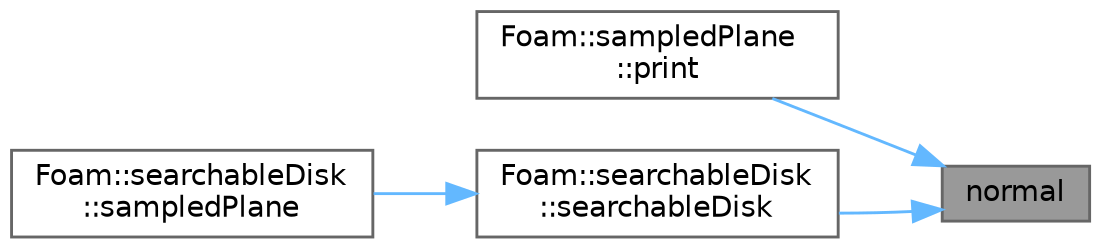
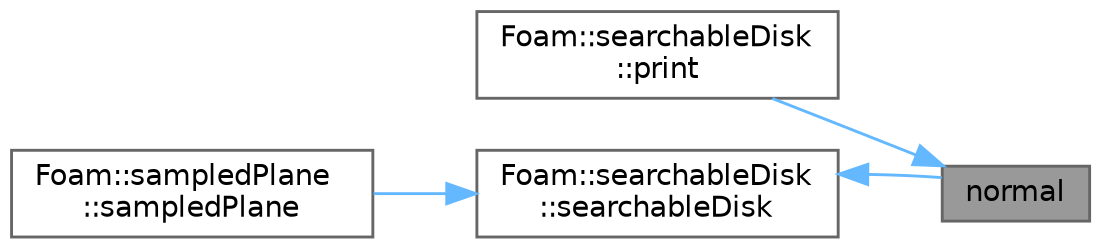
(658, 55) -> (658, 55)
(192, 194) -> (192, 194)
(876, 213) -> (905, 175)
